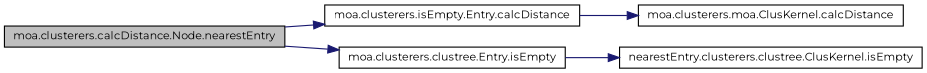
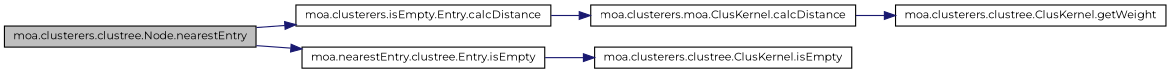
none -> (1031, 16)
(145, 37) -> (130, 37)
(452, 58) -> (423, 58)
(771, 58) -> (723, 58)
